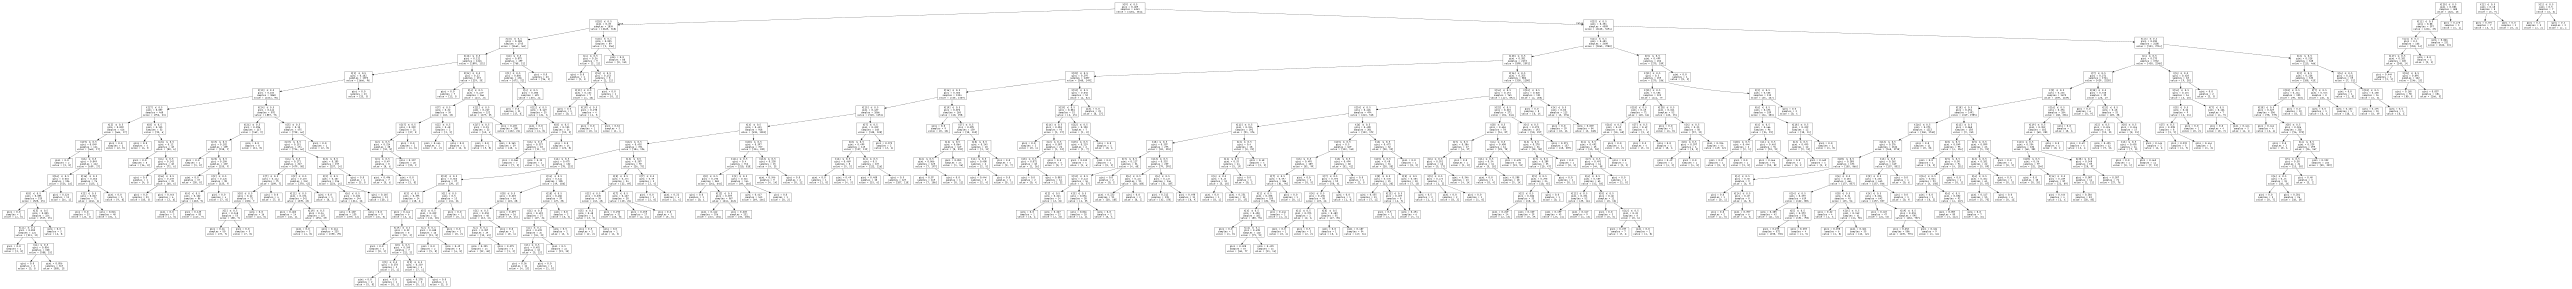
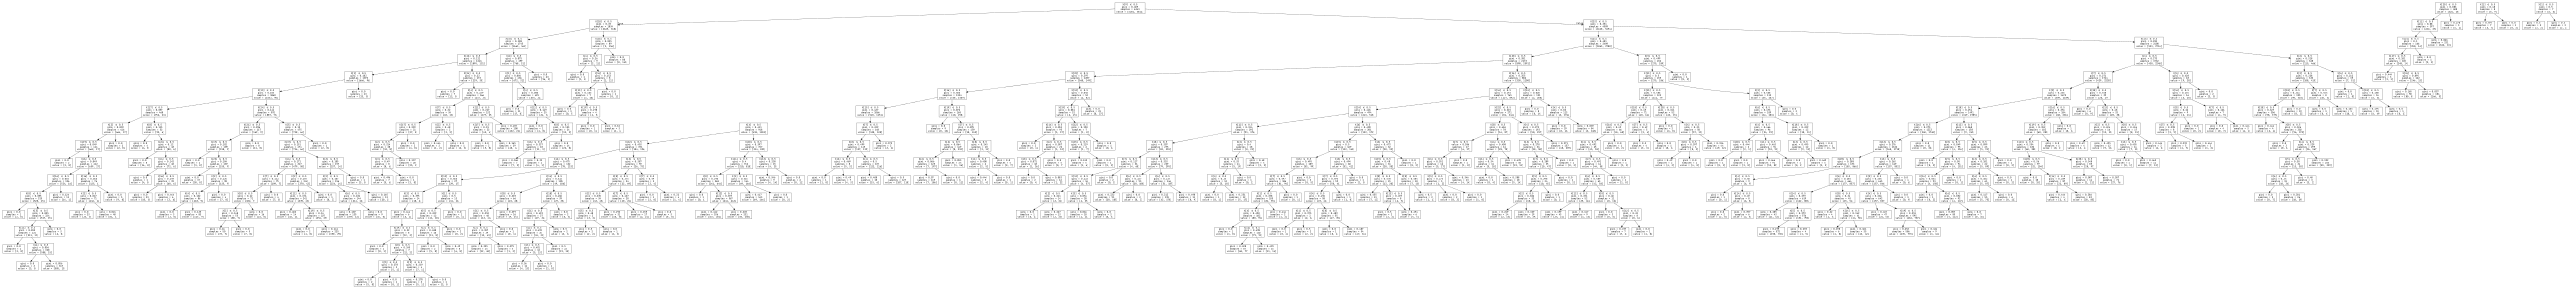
(813, 120) -> none
(1460, 146) -> (1460, 146)
(2084, 188) -> (2071, 189)
